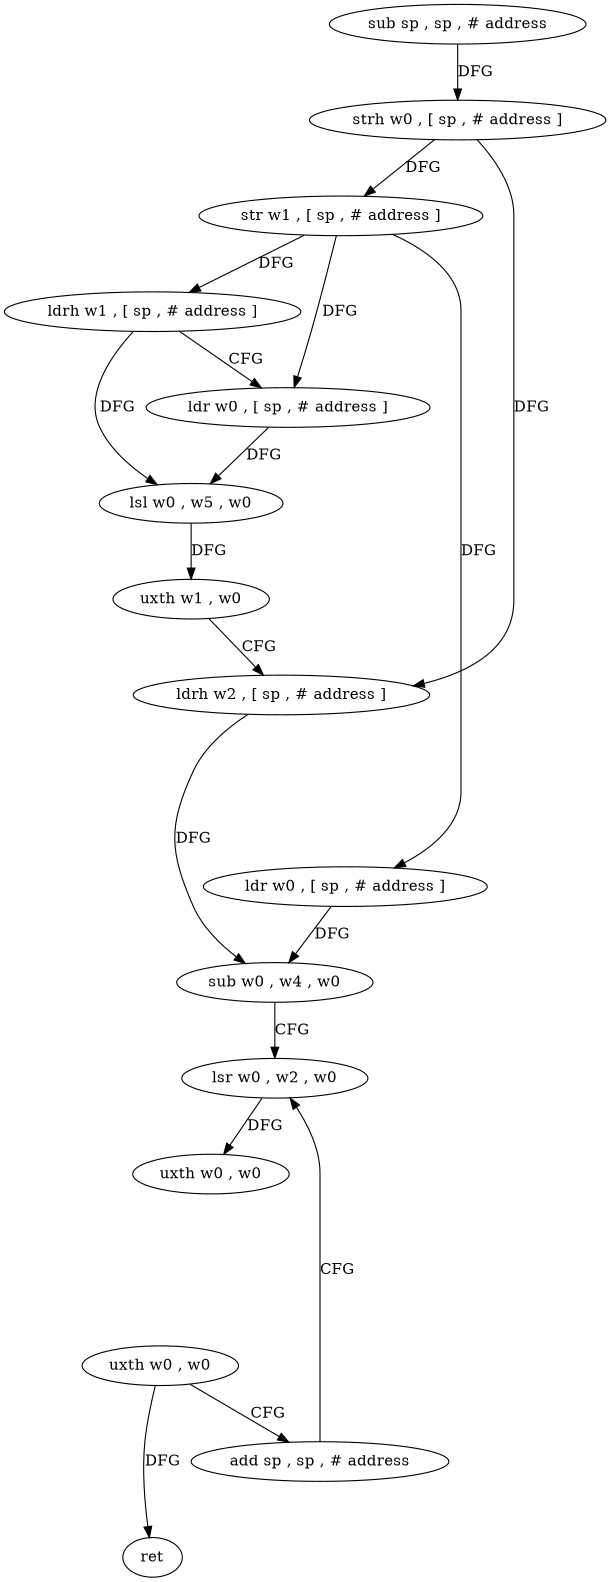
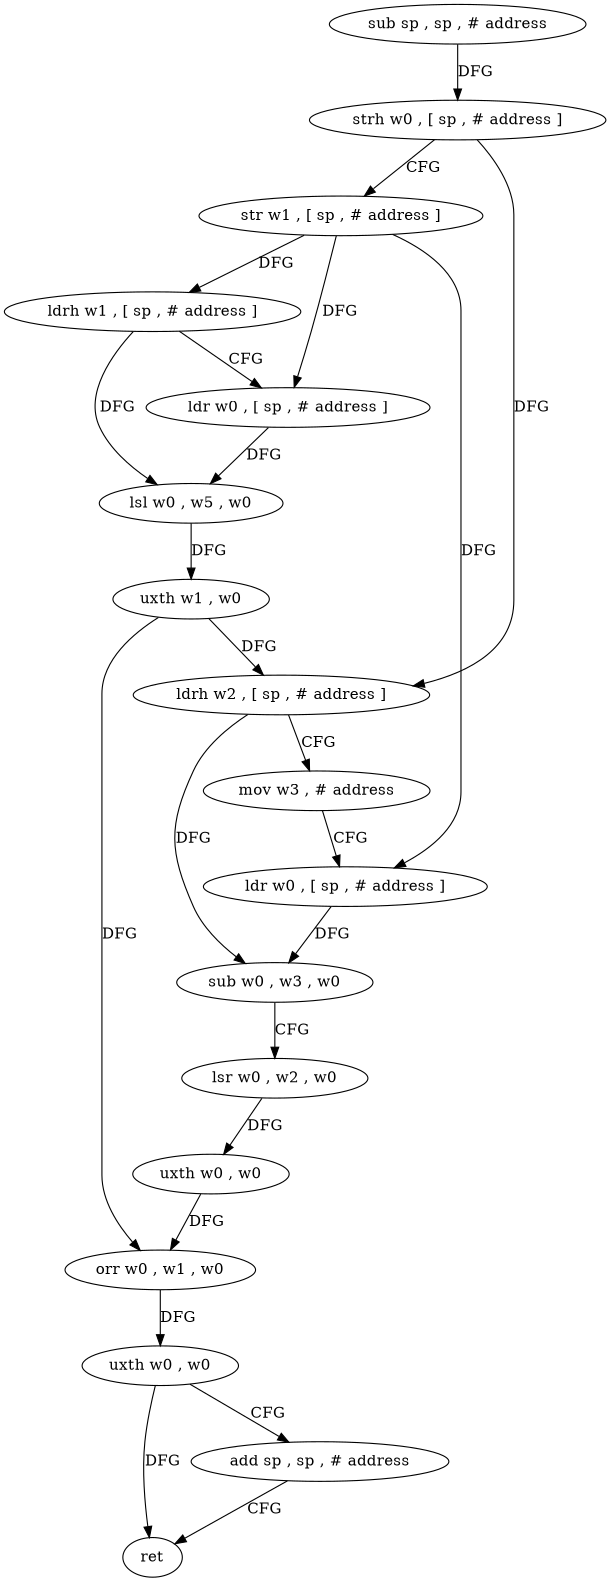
(424, 168) -> (424, 168)
(259, 647) -> (259, 647)
none -> (317, 791)
(275, 982) -> (275, 982)
none -> (160, 1270)
(320, 1272) -> (236, 1510)
